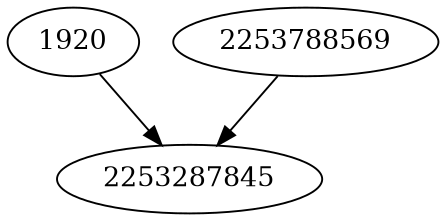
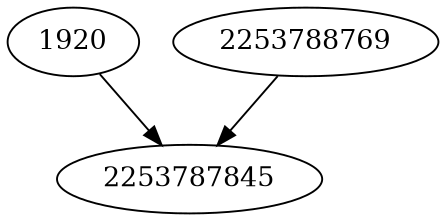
(306, 42) -> (306, 42)
(190, 179) -> (190, 179)
